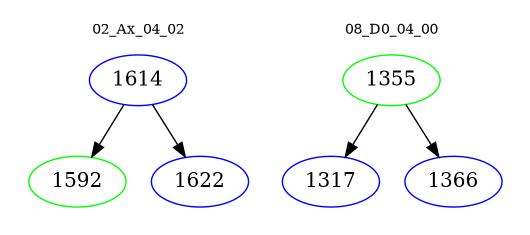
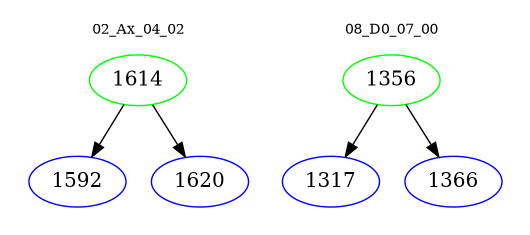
(392, 30) -> (392, 30)
(138, 80) -> (138, 80)
(392, 80) -> (392, 80)
(77, 182) -> (77, 182)
(200, 182) -> (200, 182)
